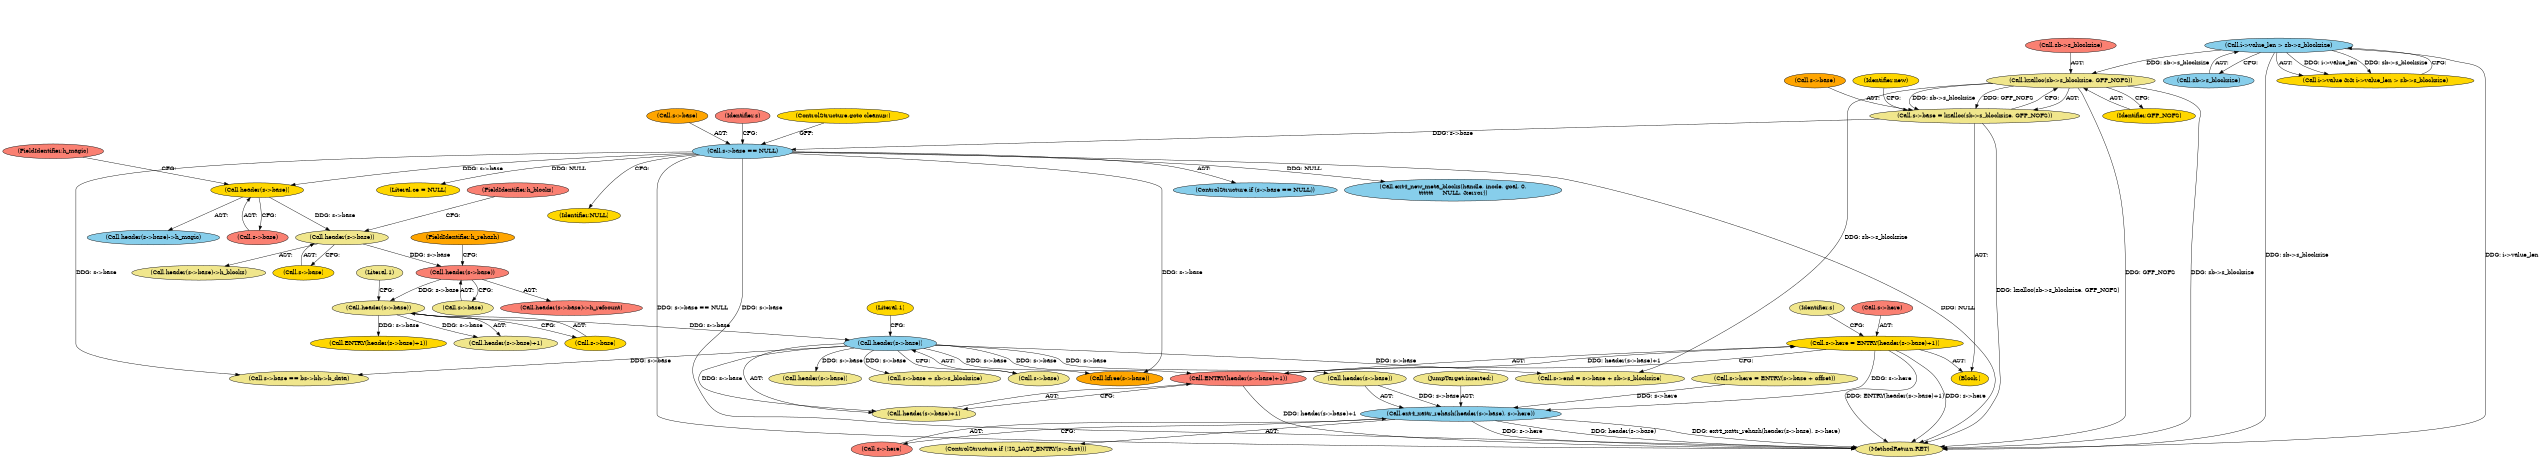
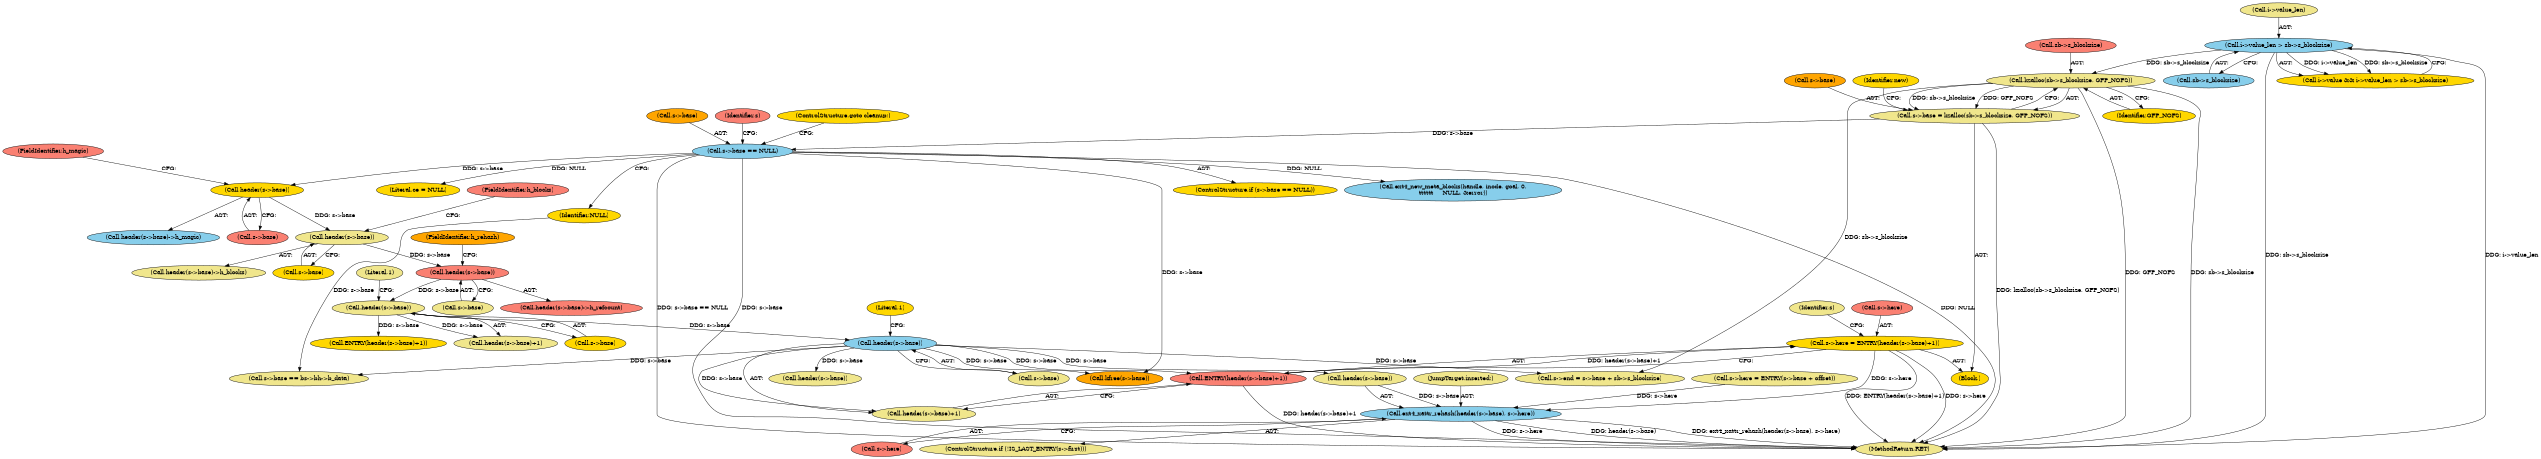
none -> (2279, 10)
(807, 134) -> (807, 134)
(223, 165) -> (400, 244)
(1255, 190) -> (1255, 190)
(935, 379) -> none
